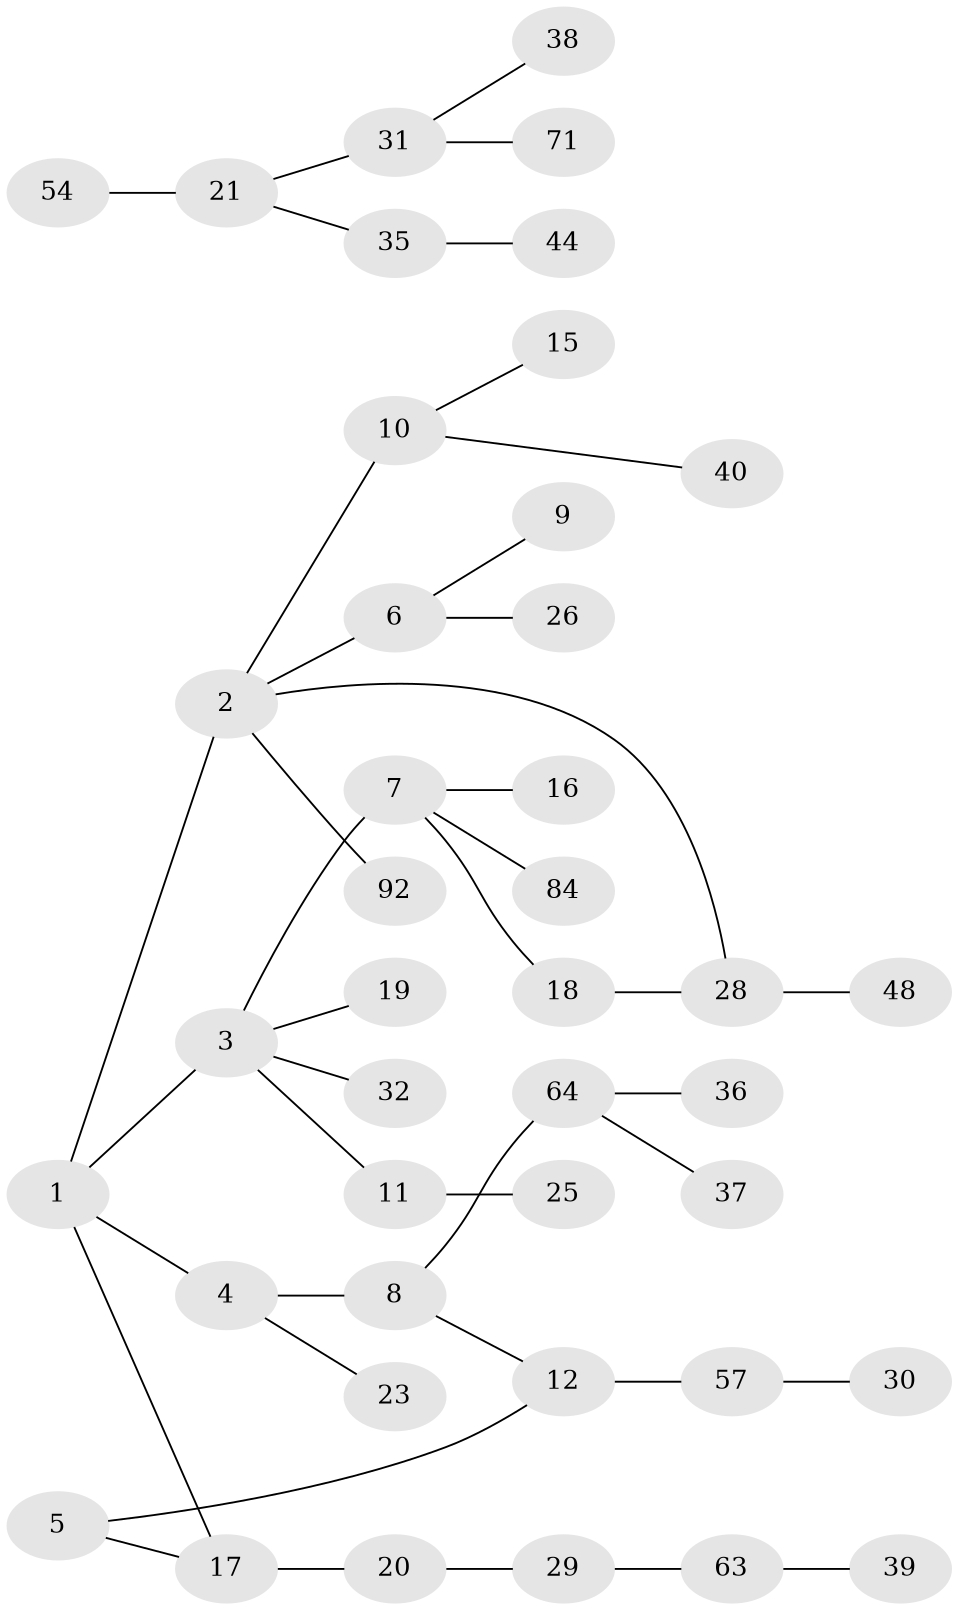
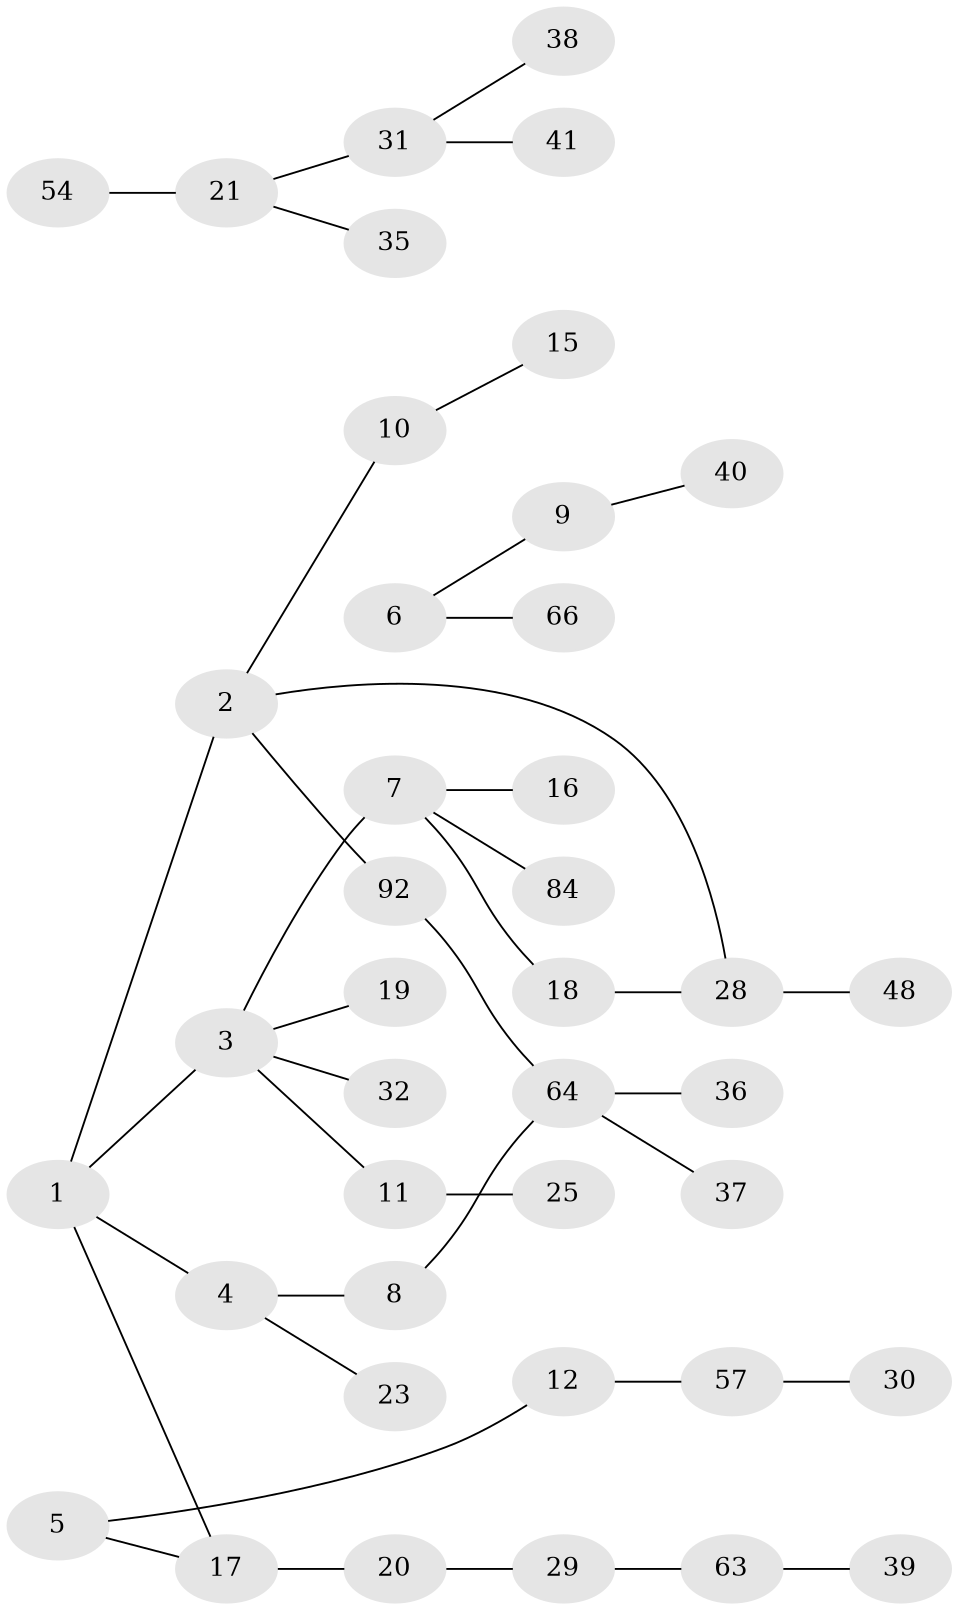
(564, 142) -> (564, 142)
(564, 243) -> none
(564, 452) -> (648, 495)
(564, 618) -> (564, 618)
(311, 661) -> none
none -> (479, 992)
(479, 1339) -> none
